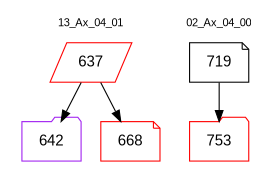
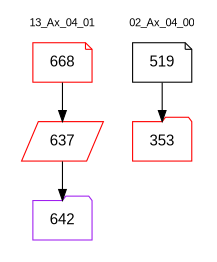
(219, 62) -> (162, 62)
(108, 97) -> (62, 97)
(219, 141) -> (162, 141)
